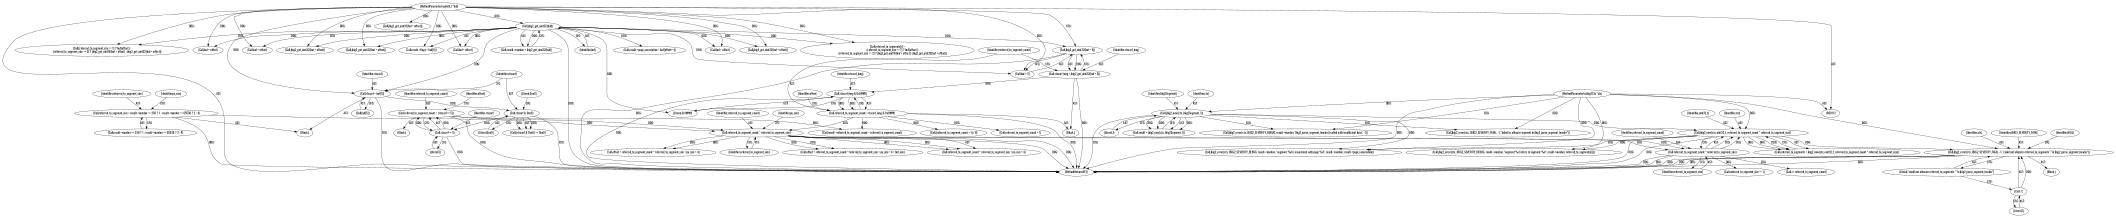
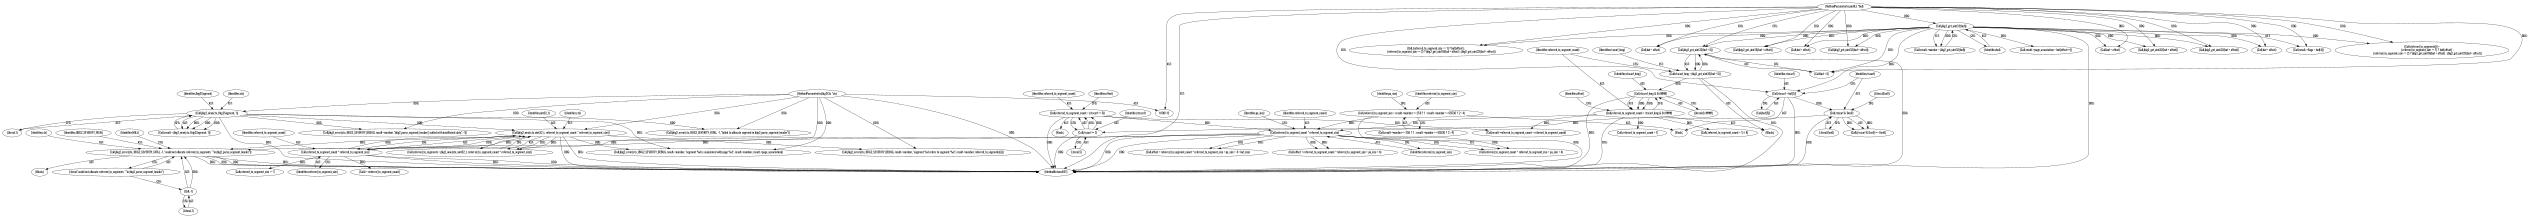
(1087, 64) -> (1706, 64)
(607, 76) -> (1843, 33)
